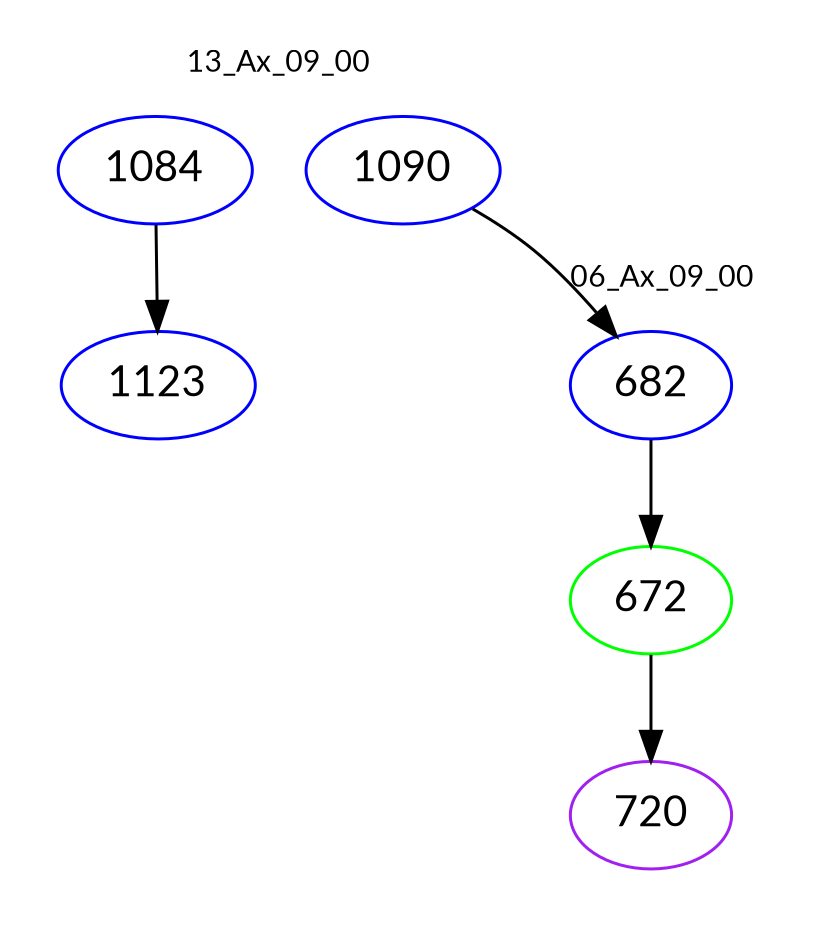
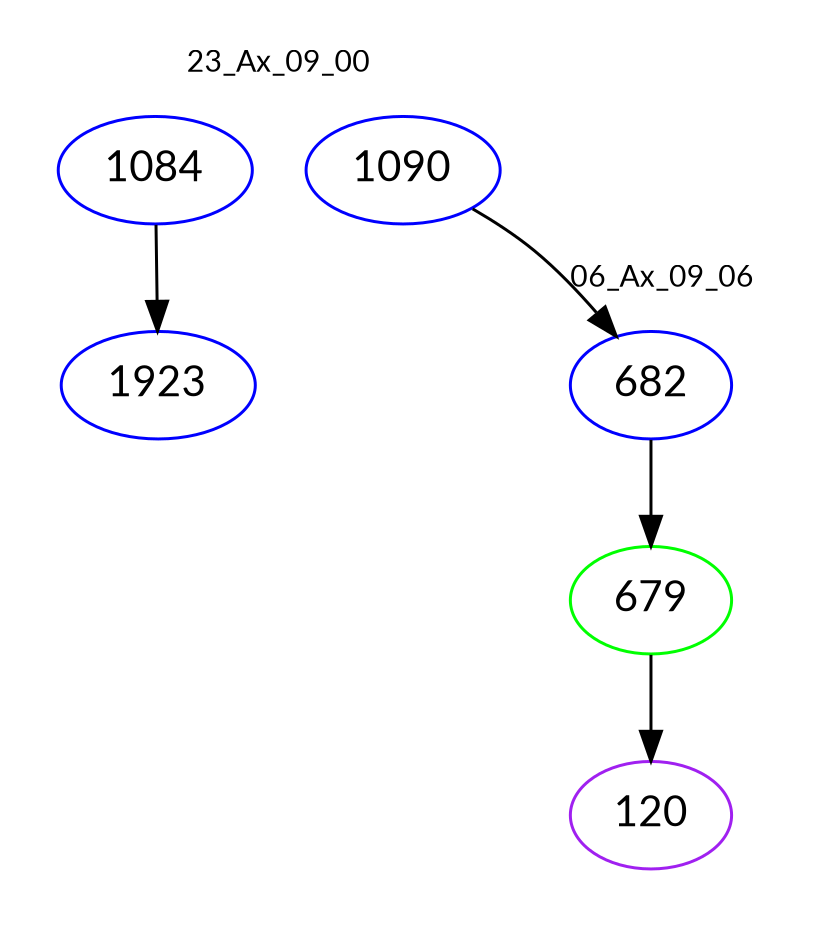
(279, 64) -> (279, 64)
(663, 279) -> (663, 279)
(158, 385) -> (158, 385)
(651, 600) -> (651, 600)
(651, 815) -> (651, 815)
